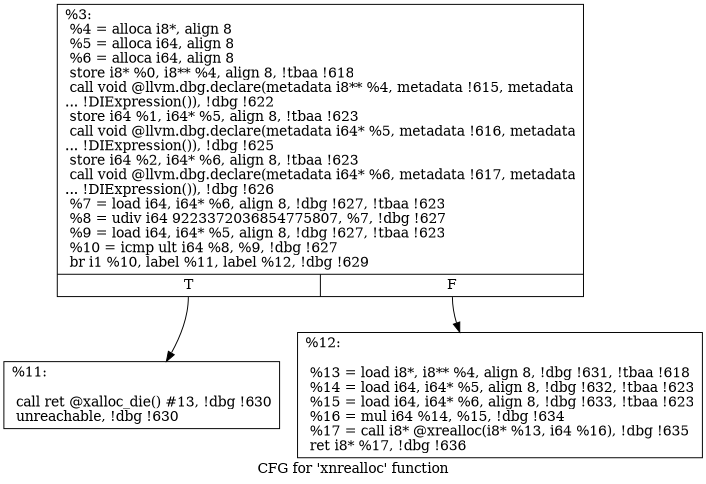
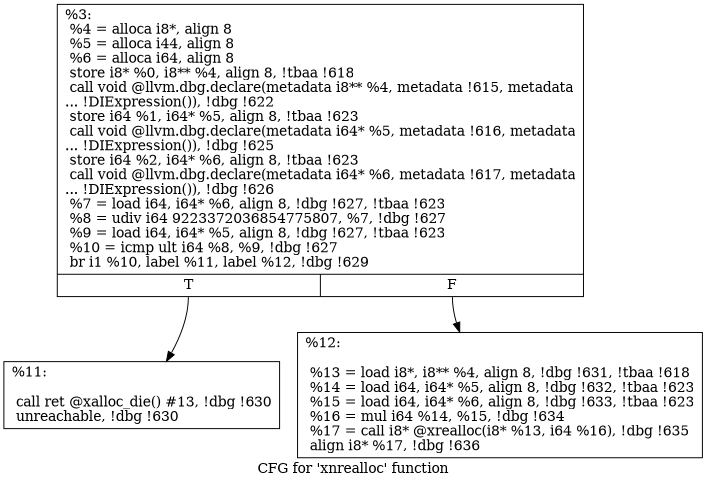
(150, 44) -> (150, 44)
(386, 446) -> (393, 446)
